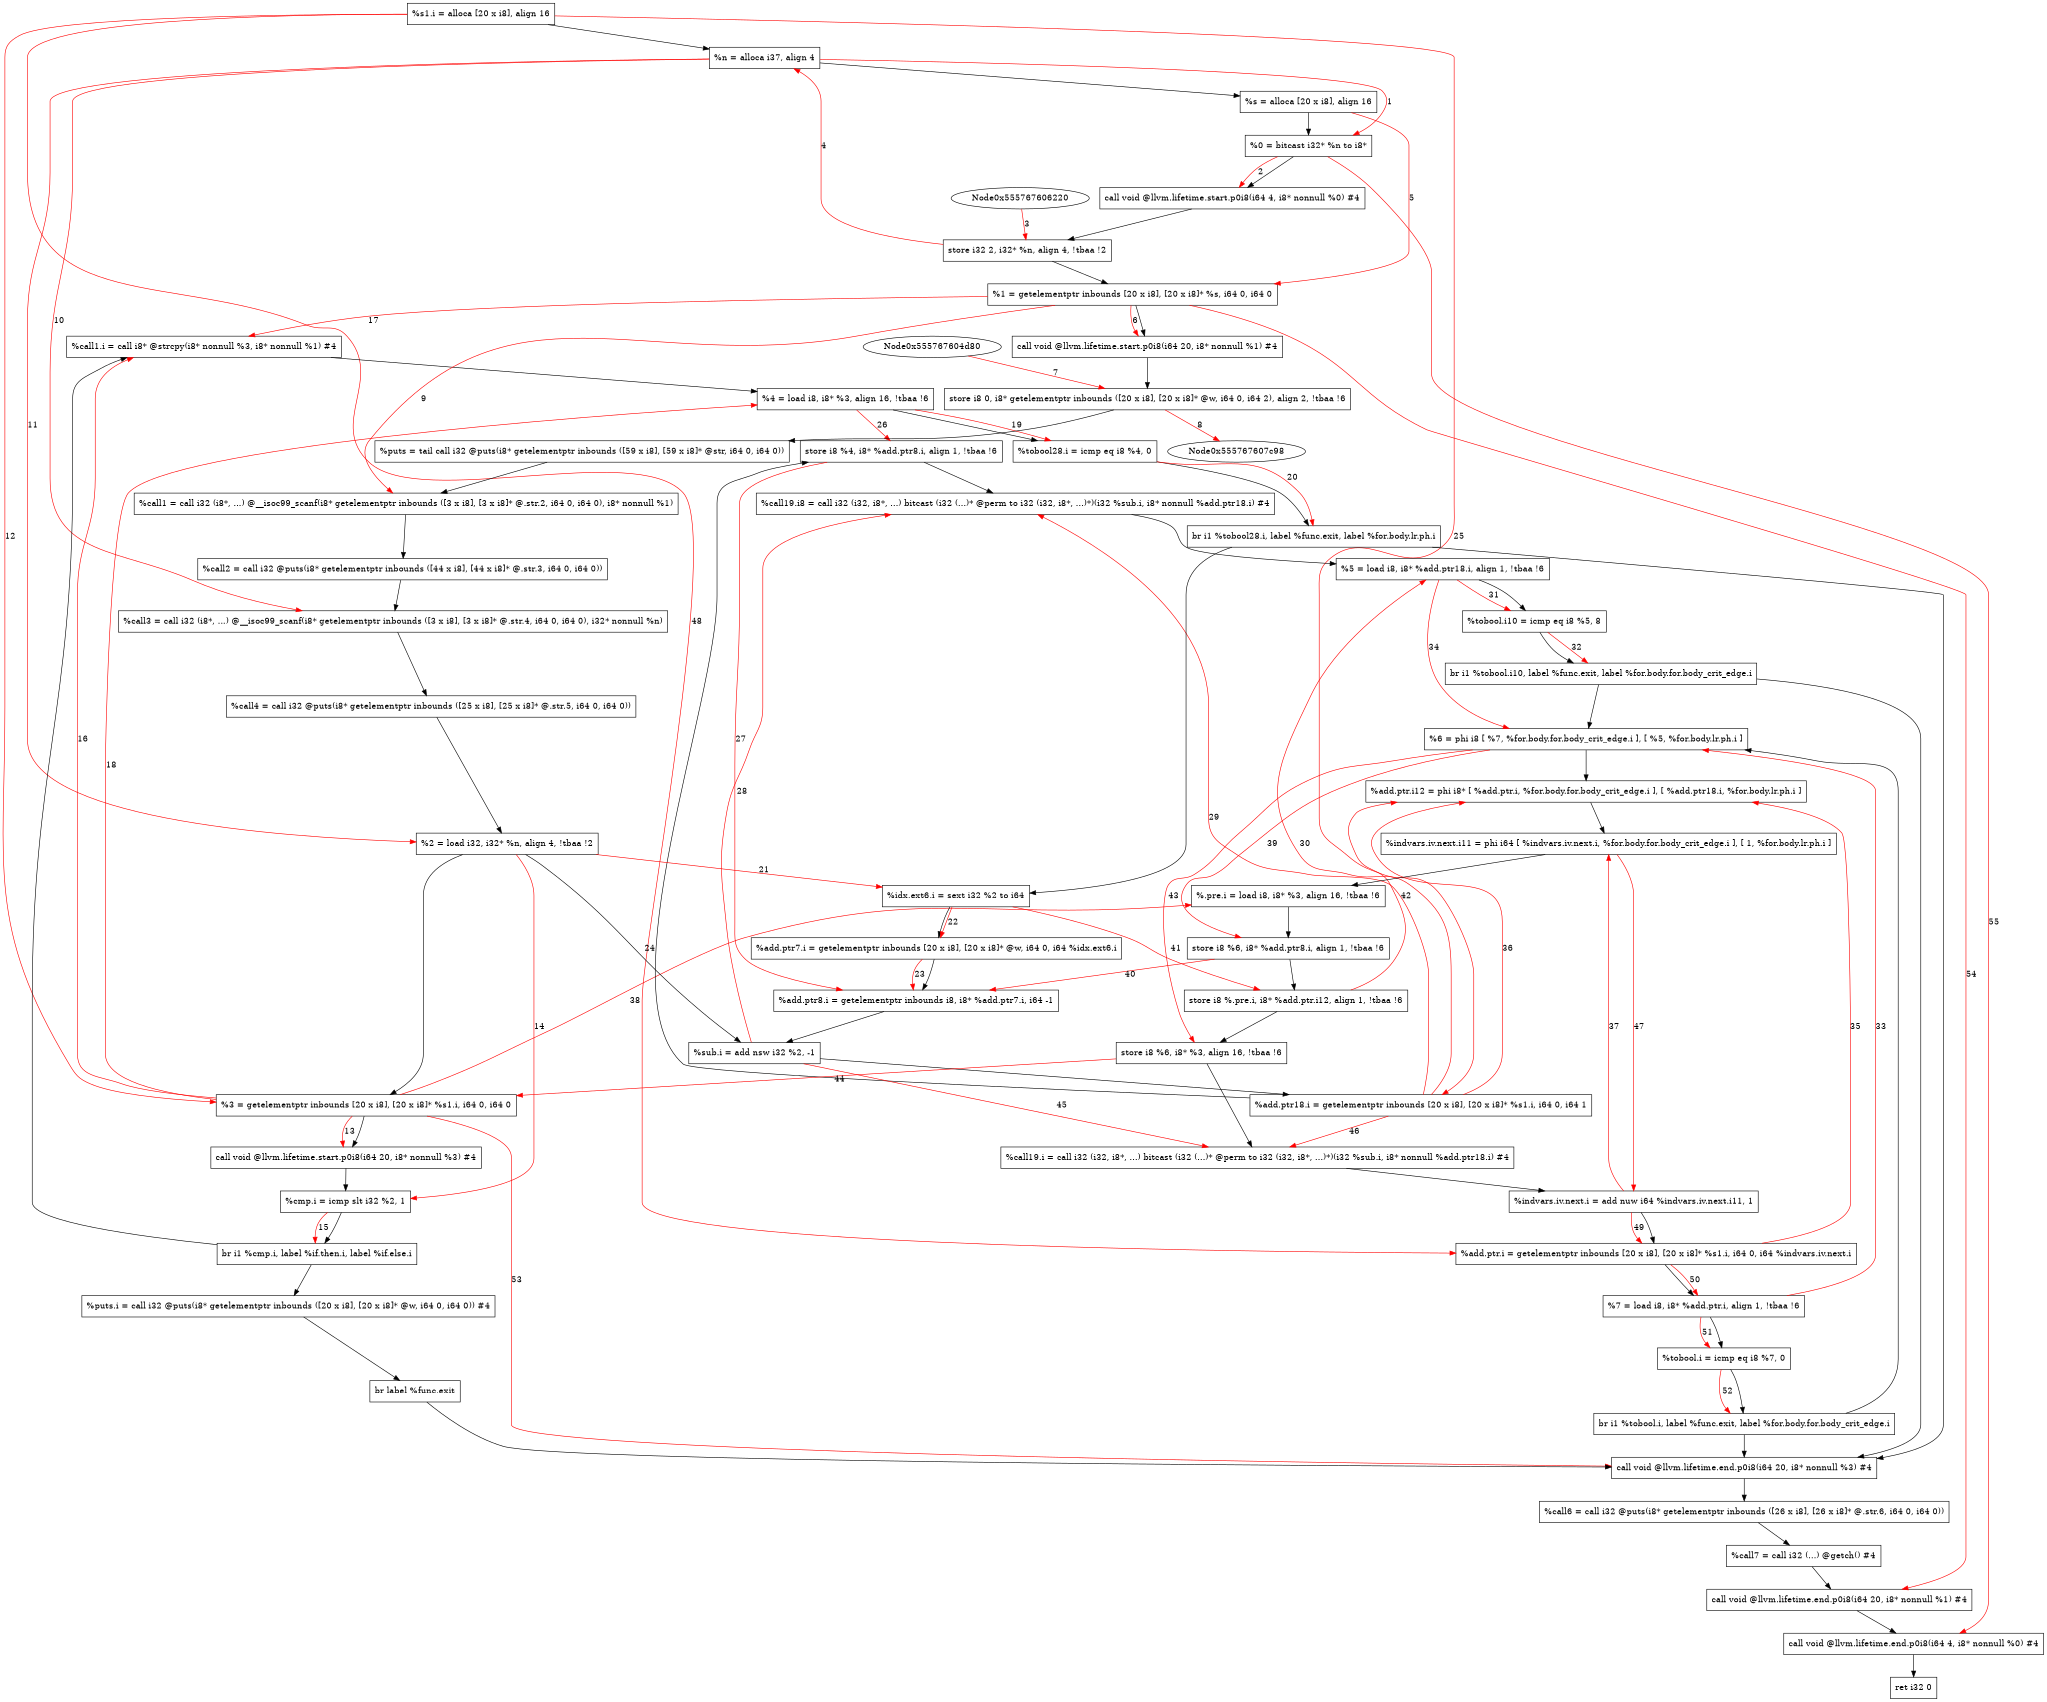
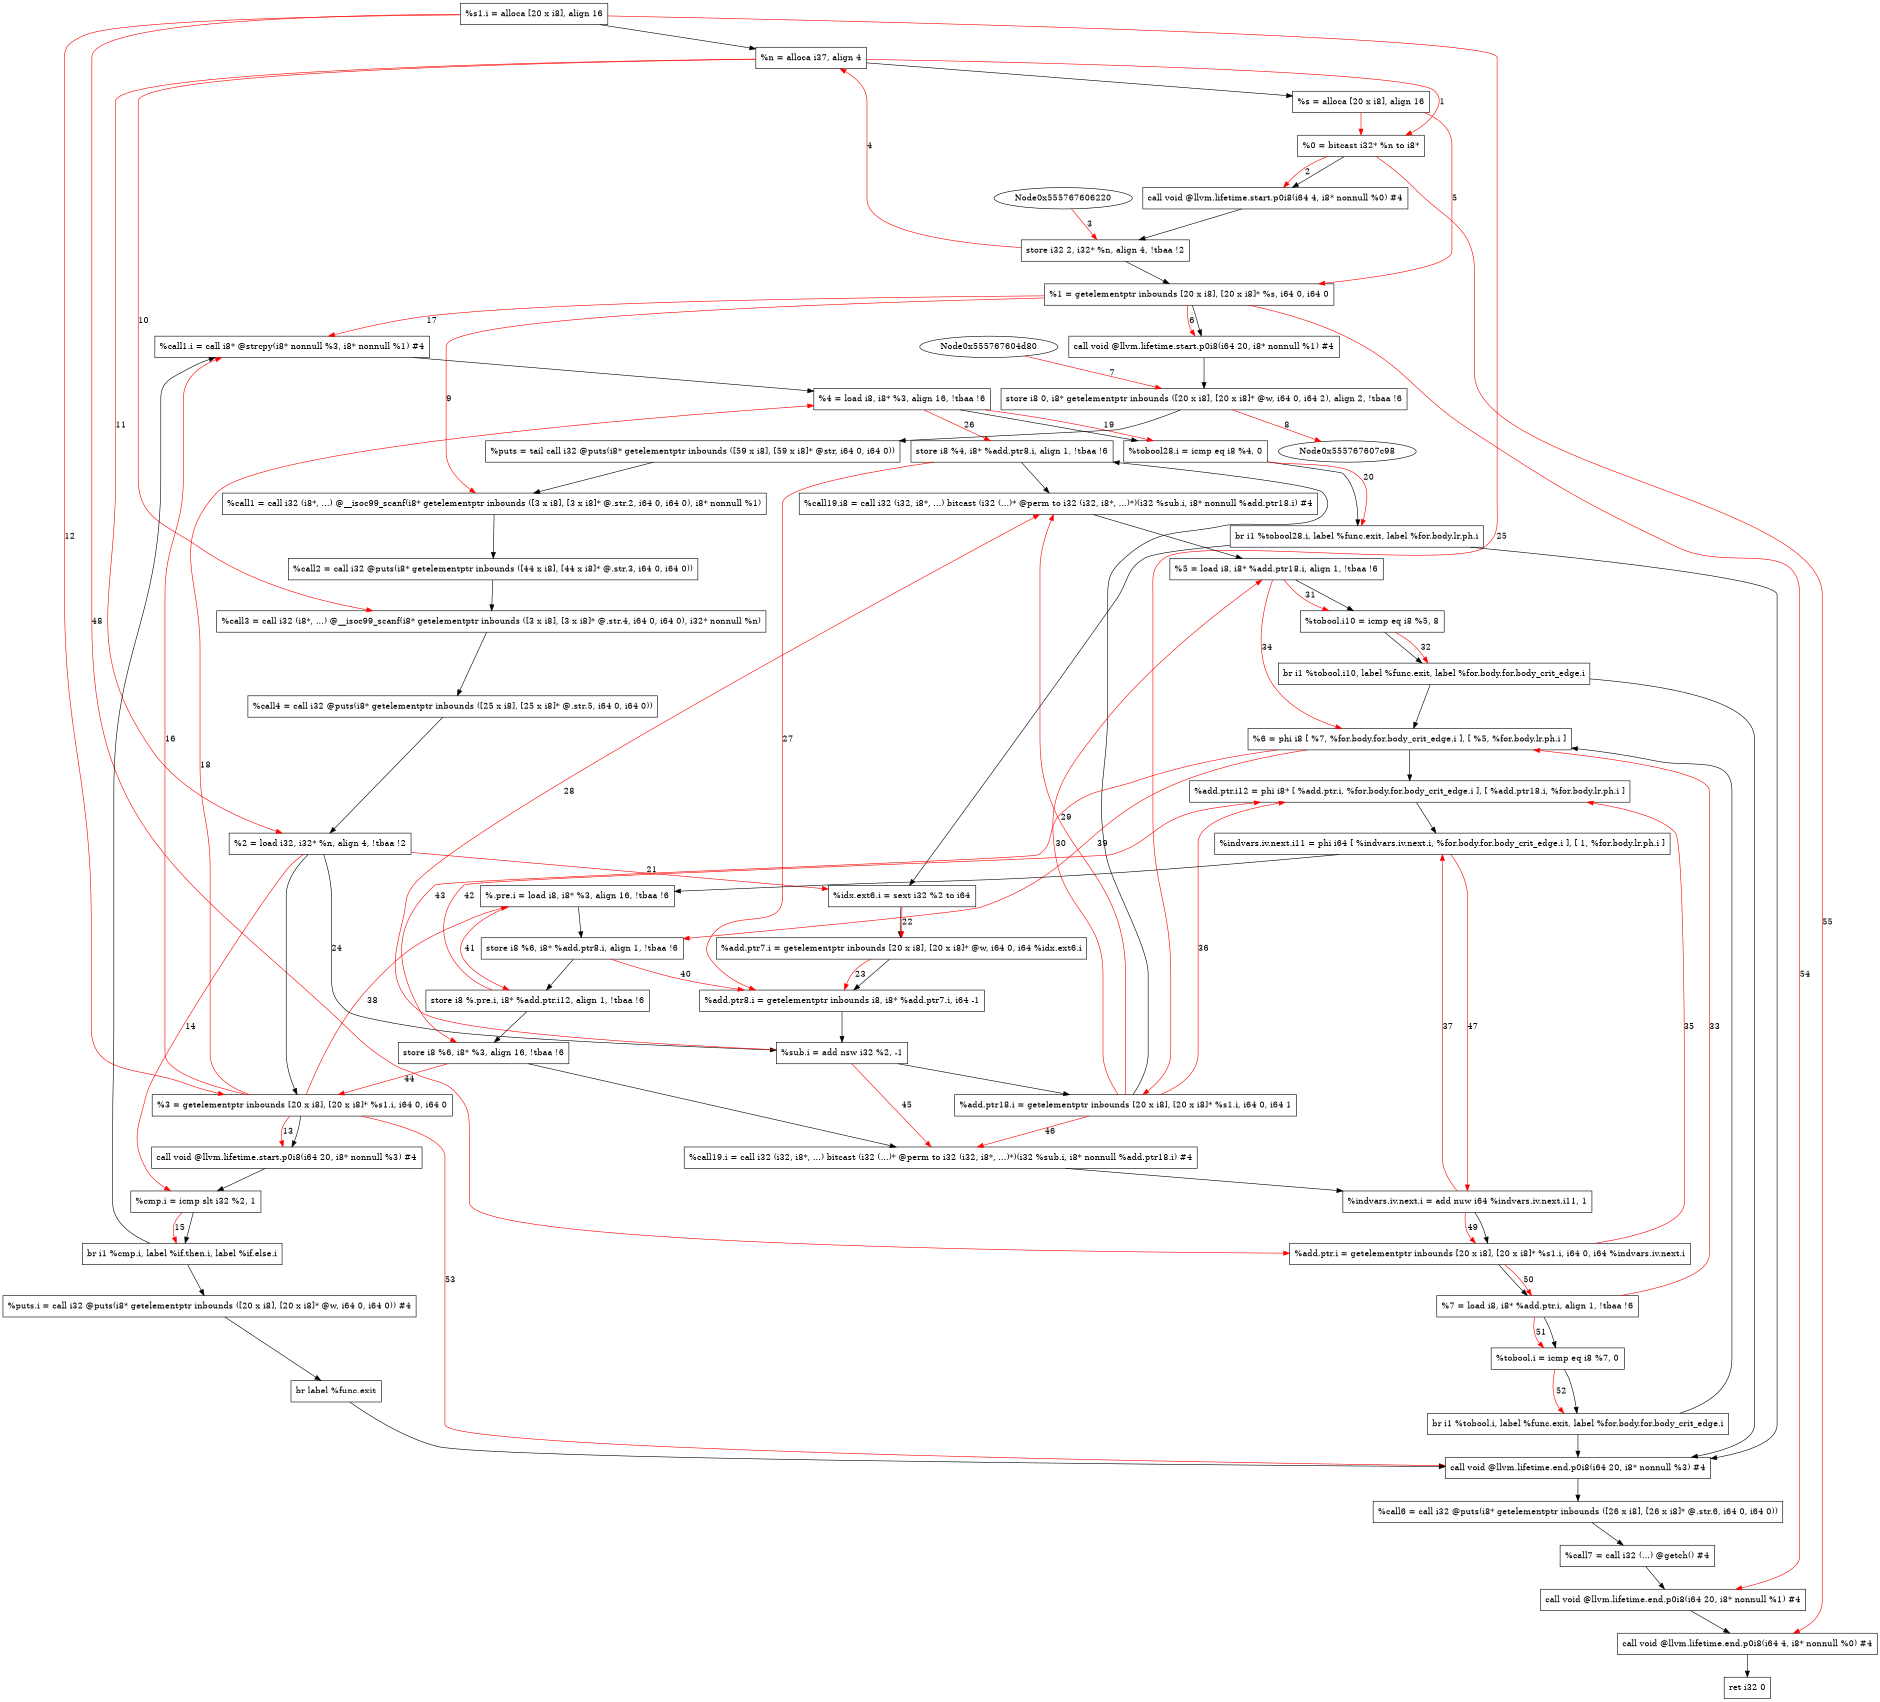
(1308, 121) -> (1361, 121)
(1136, 941) -> (461, 946)
